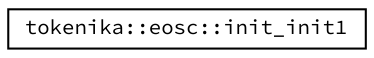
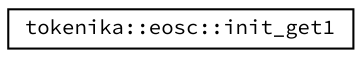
(187, 29) -> (181, 29)
